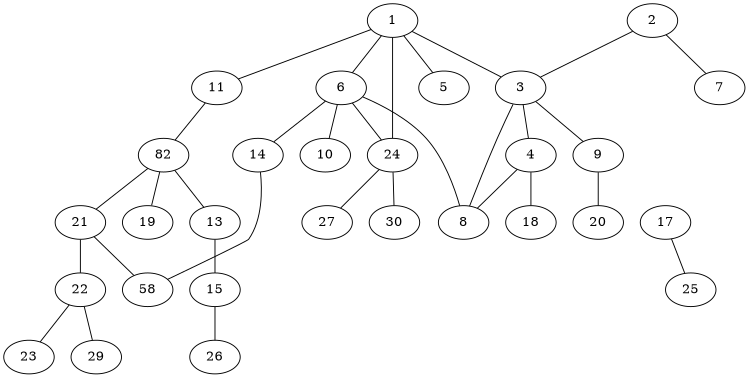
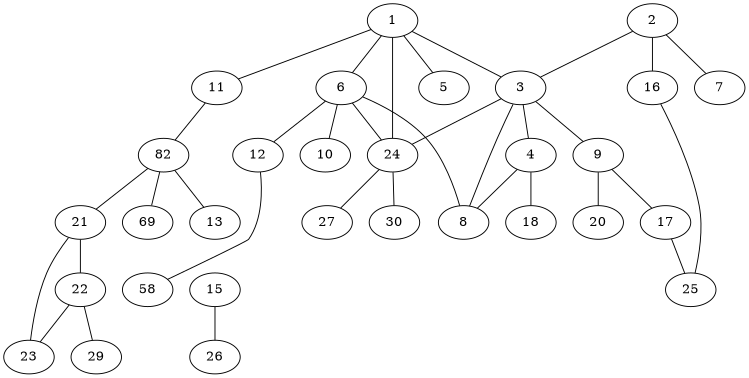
none -> (652, 88)
none -> (457, 121)
(258, 155) -> (258, 155)
none -> (632, 189)
(148, 222) -> (148, 222)
(215, 250) -> none
(114, 256) -> (42, 286)
